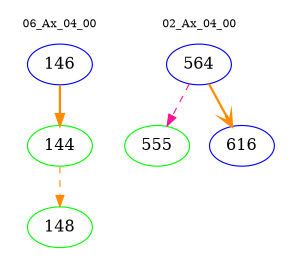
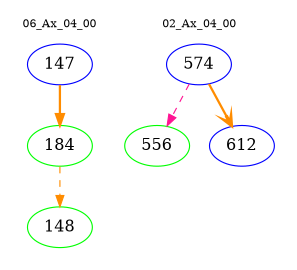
(60, 64) -> (60, 64)
(199, 64) -> (199, 64)
(60, 146) -> (60, 146)
(157, 146) -> (157, 146)
(242, 146) -> (242, 146)
